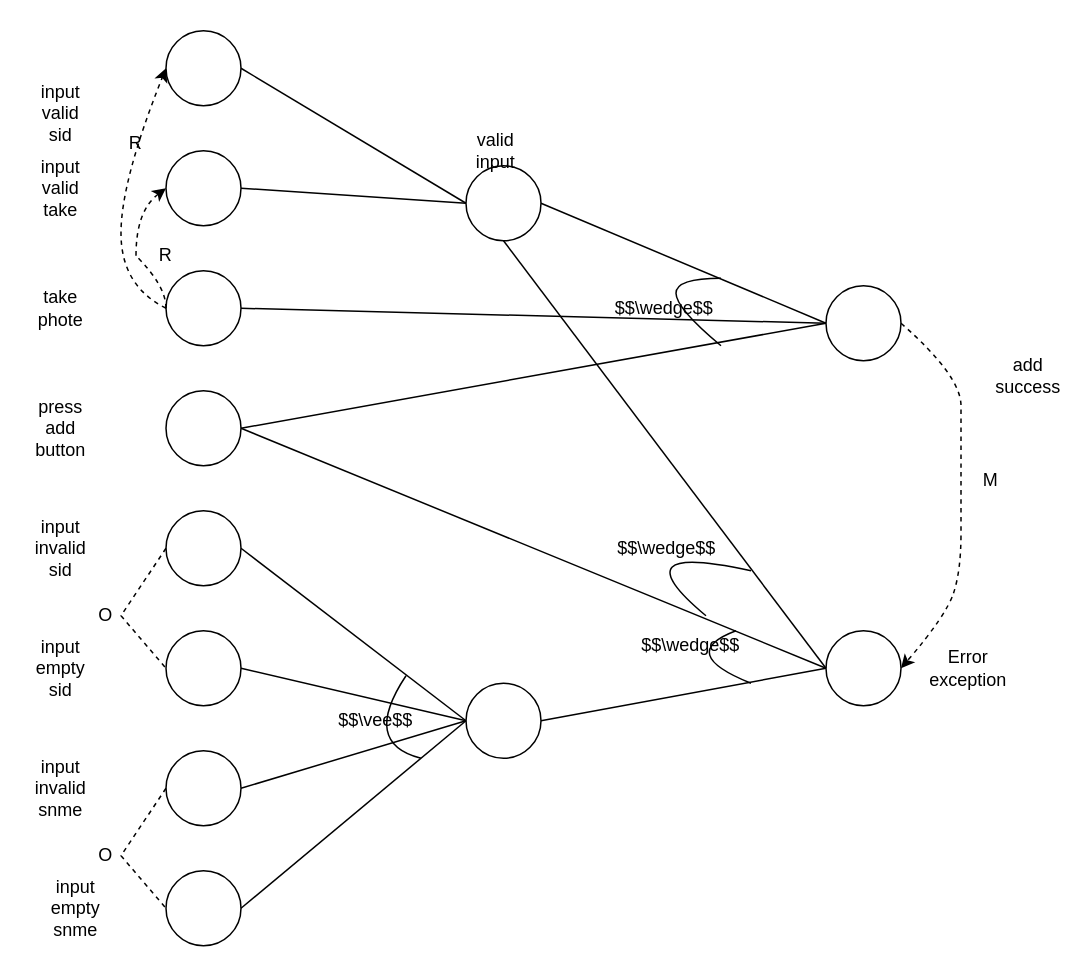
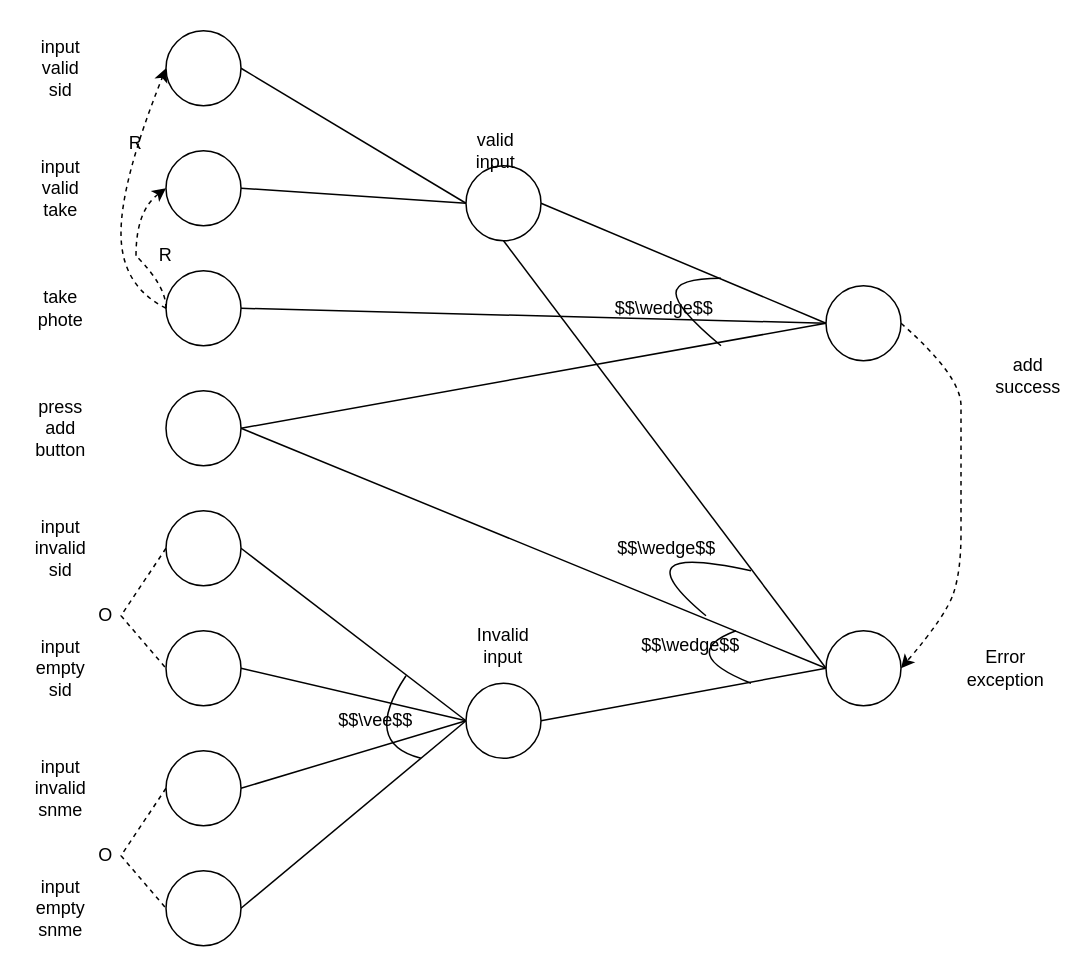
(61, 113) -> (61, 68)
(991, 481) -> none
none -> (503, 646)
(968, 668) -> (1006, 668)
(76, 908) -> (61, 908)
